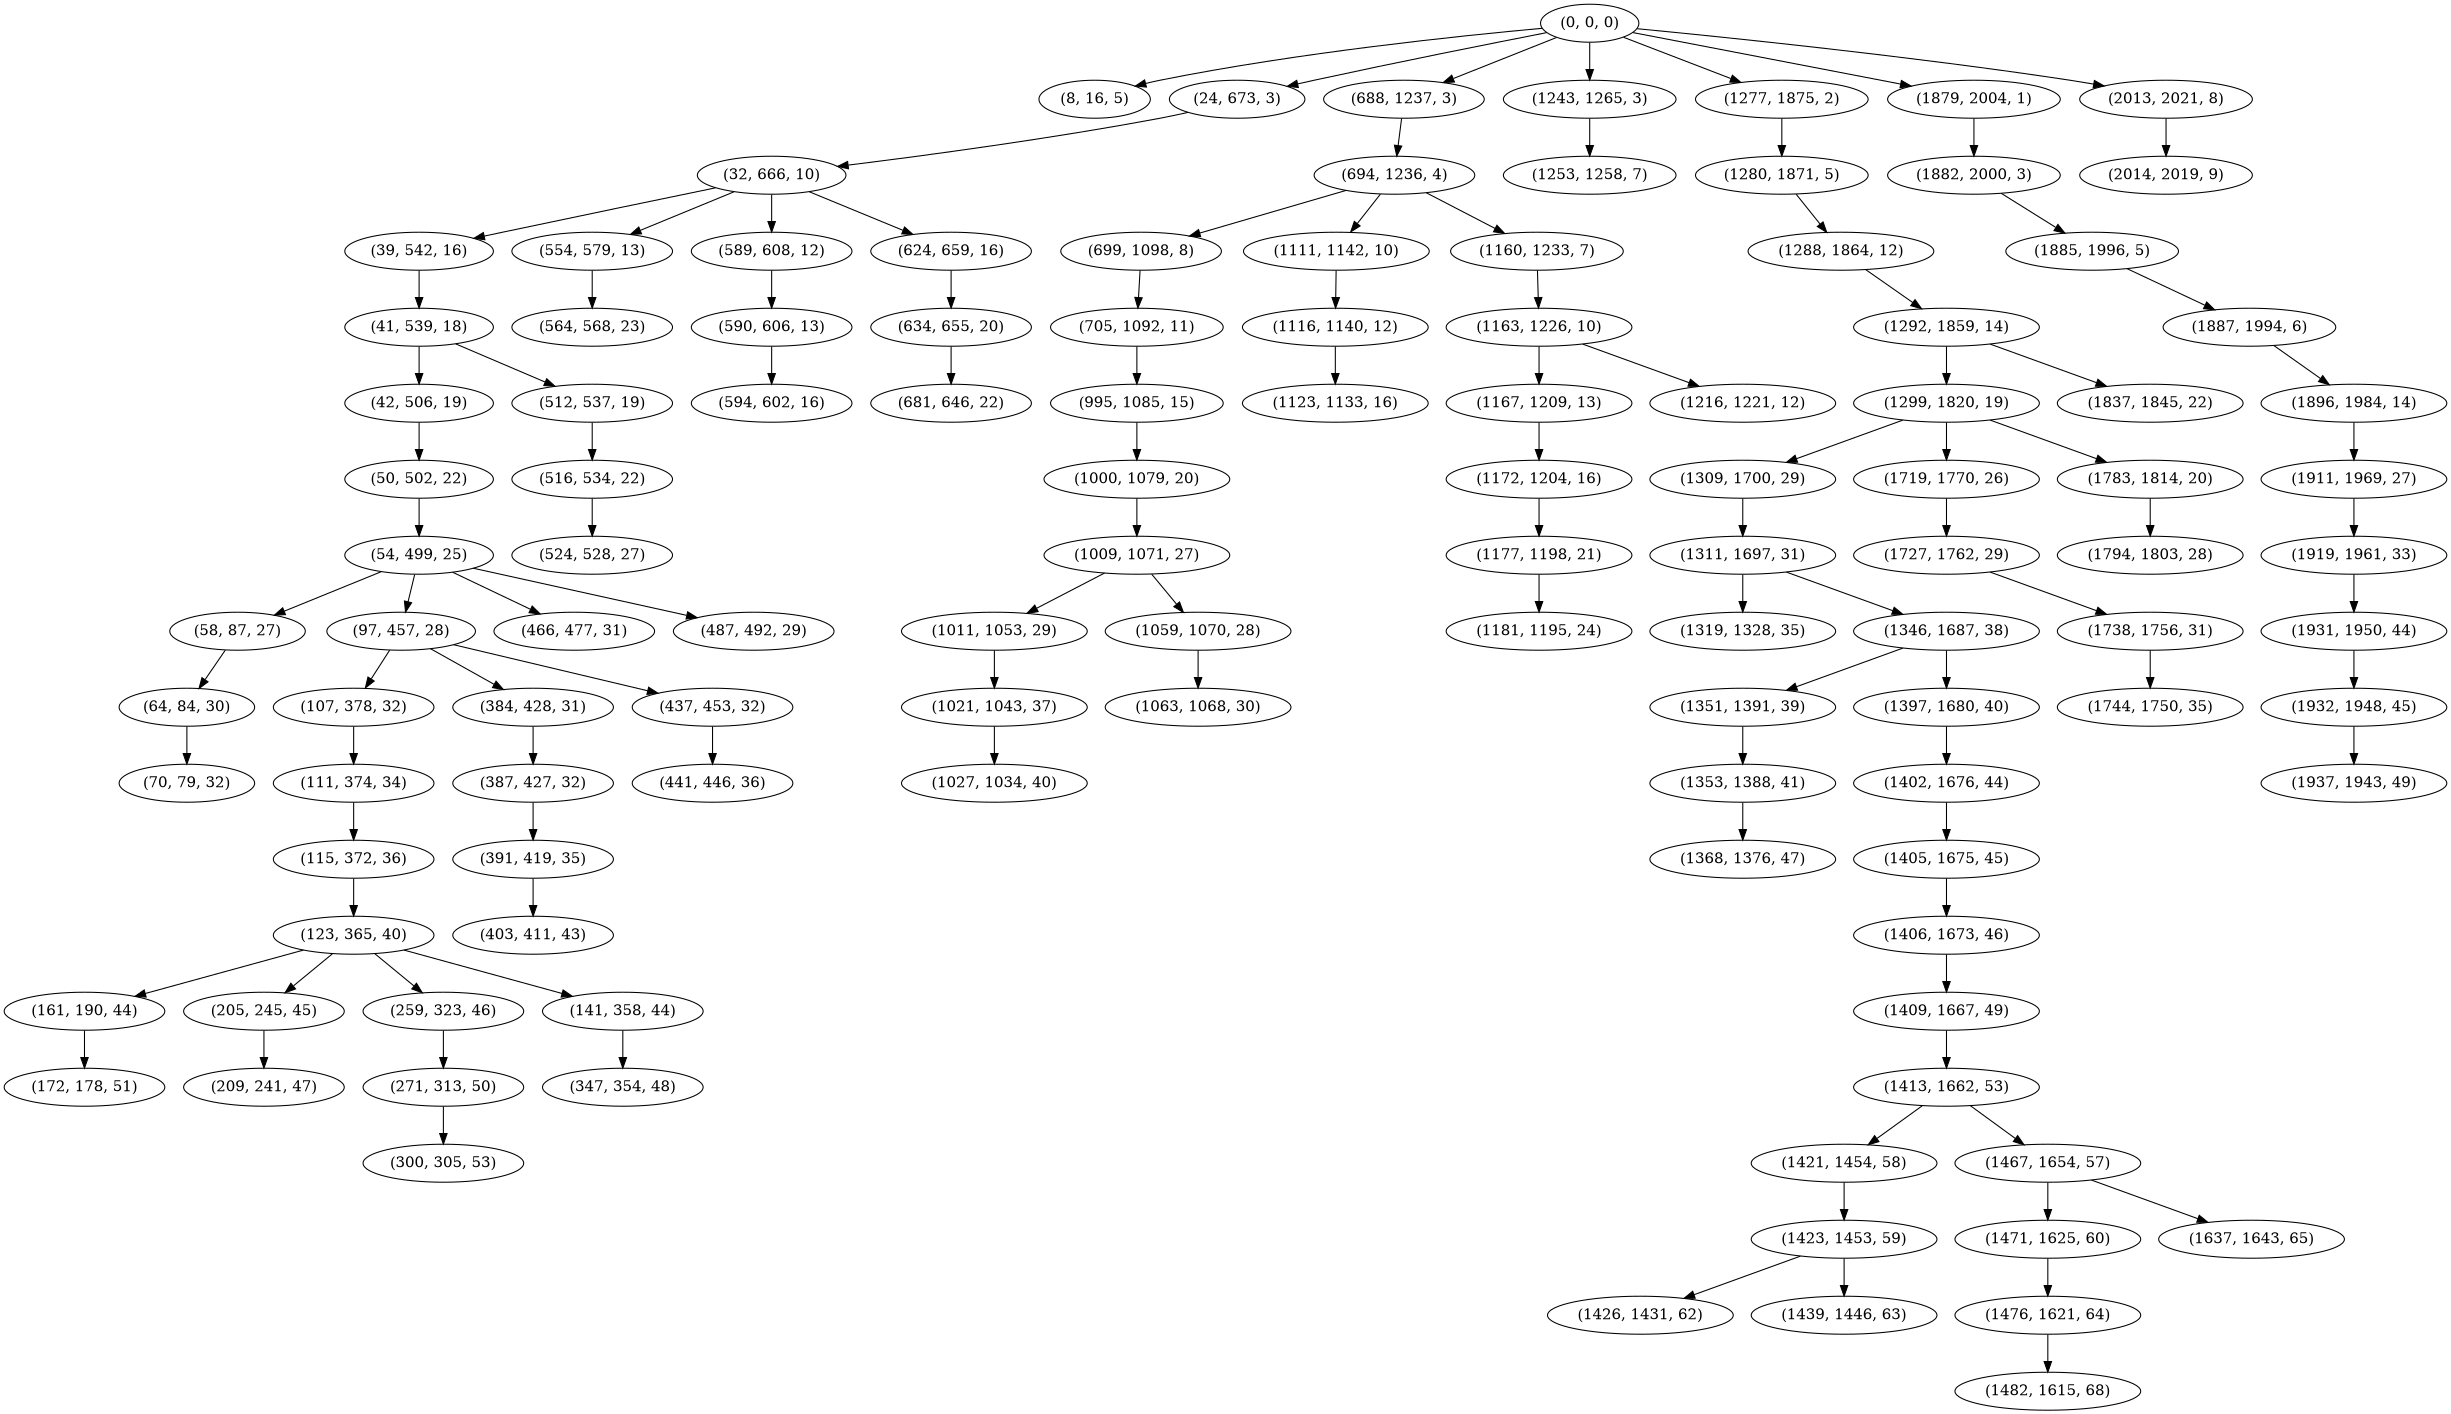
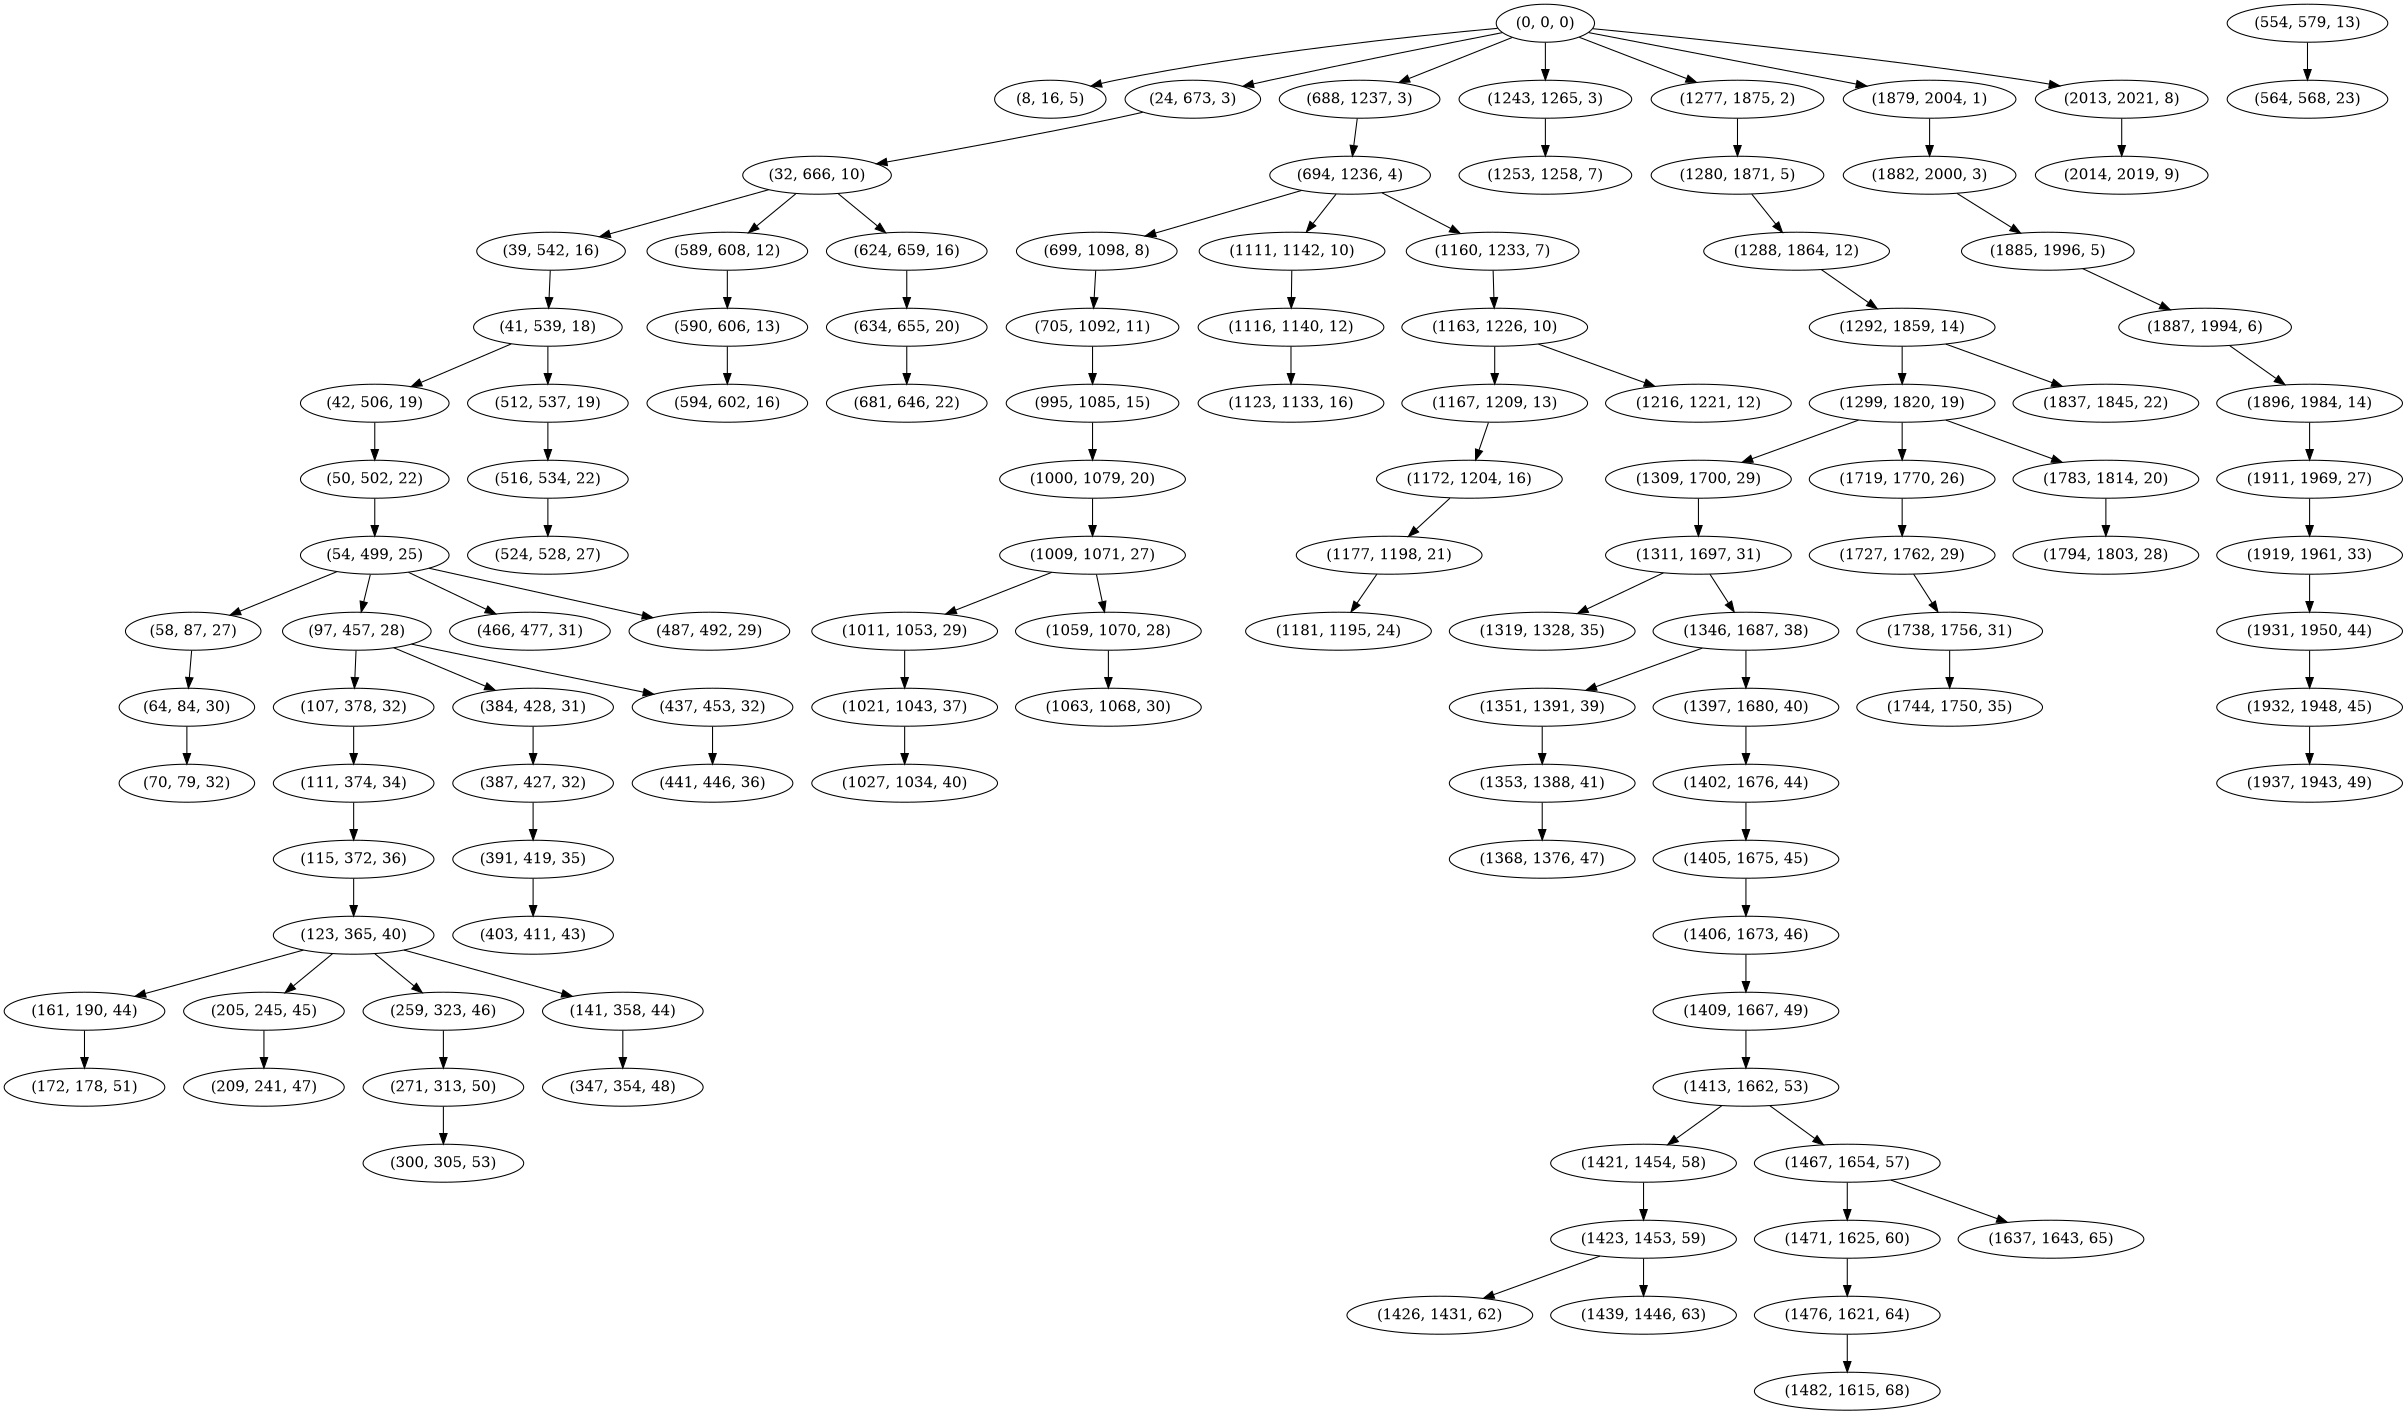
(687, 211) -> none
